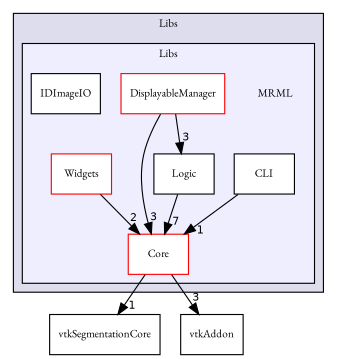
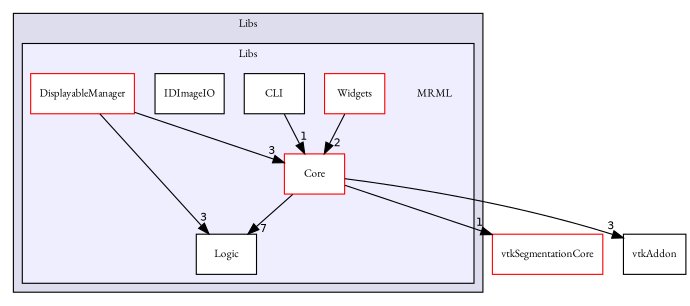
(173, 209) -> (275, 211)
(105, 335) -> (548, 254)
